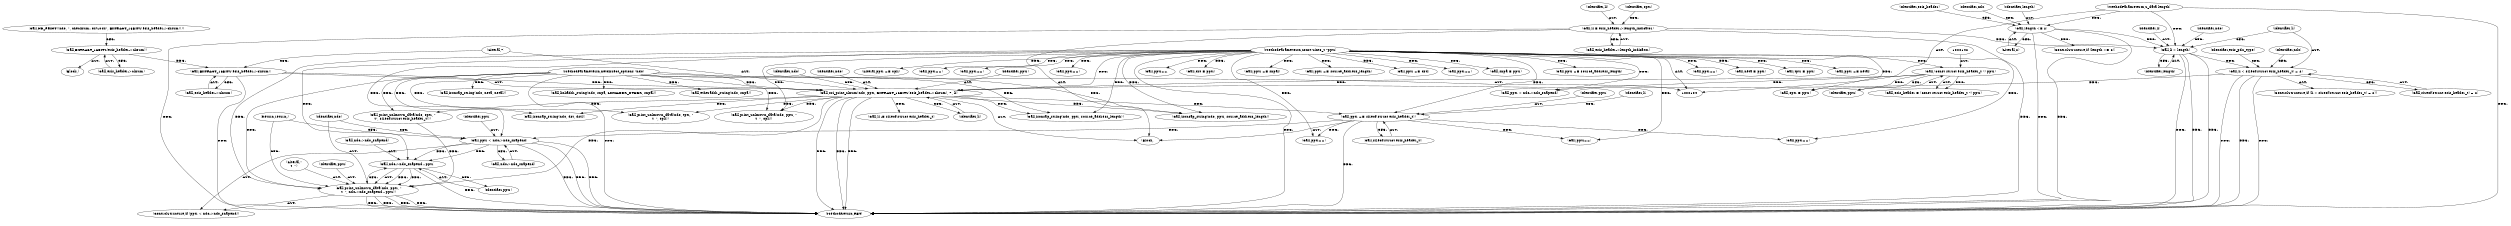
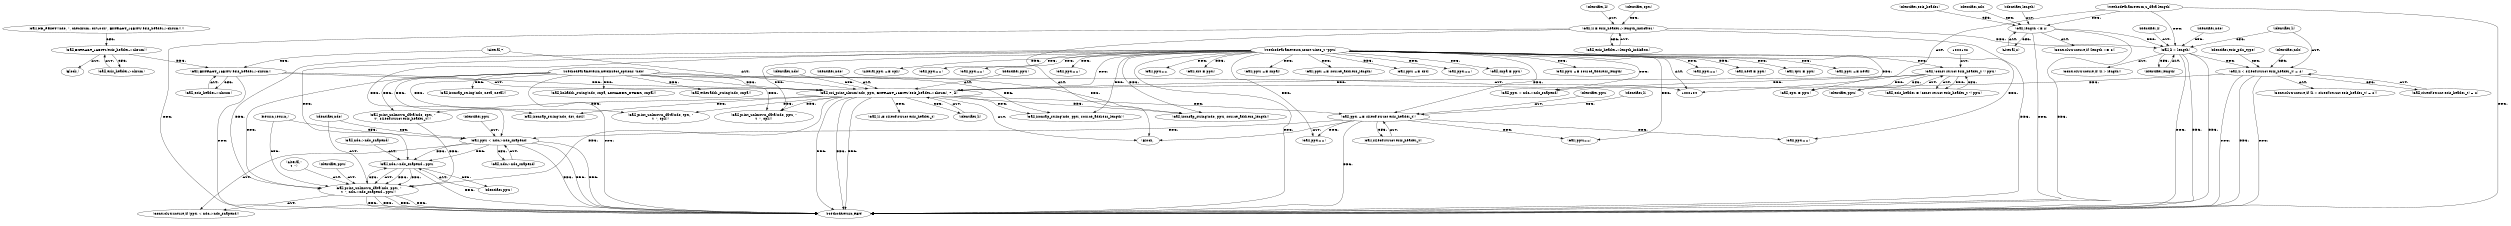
(2066, 39) -> (2066, 39)
none -> (2092, 72)
none -> (1965, 86)
